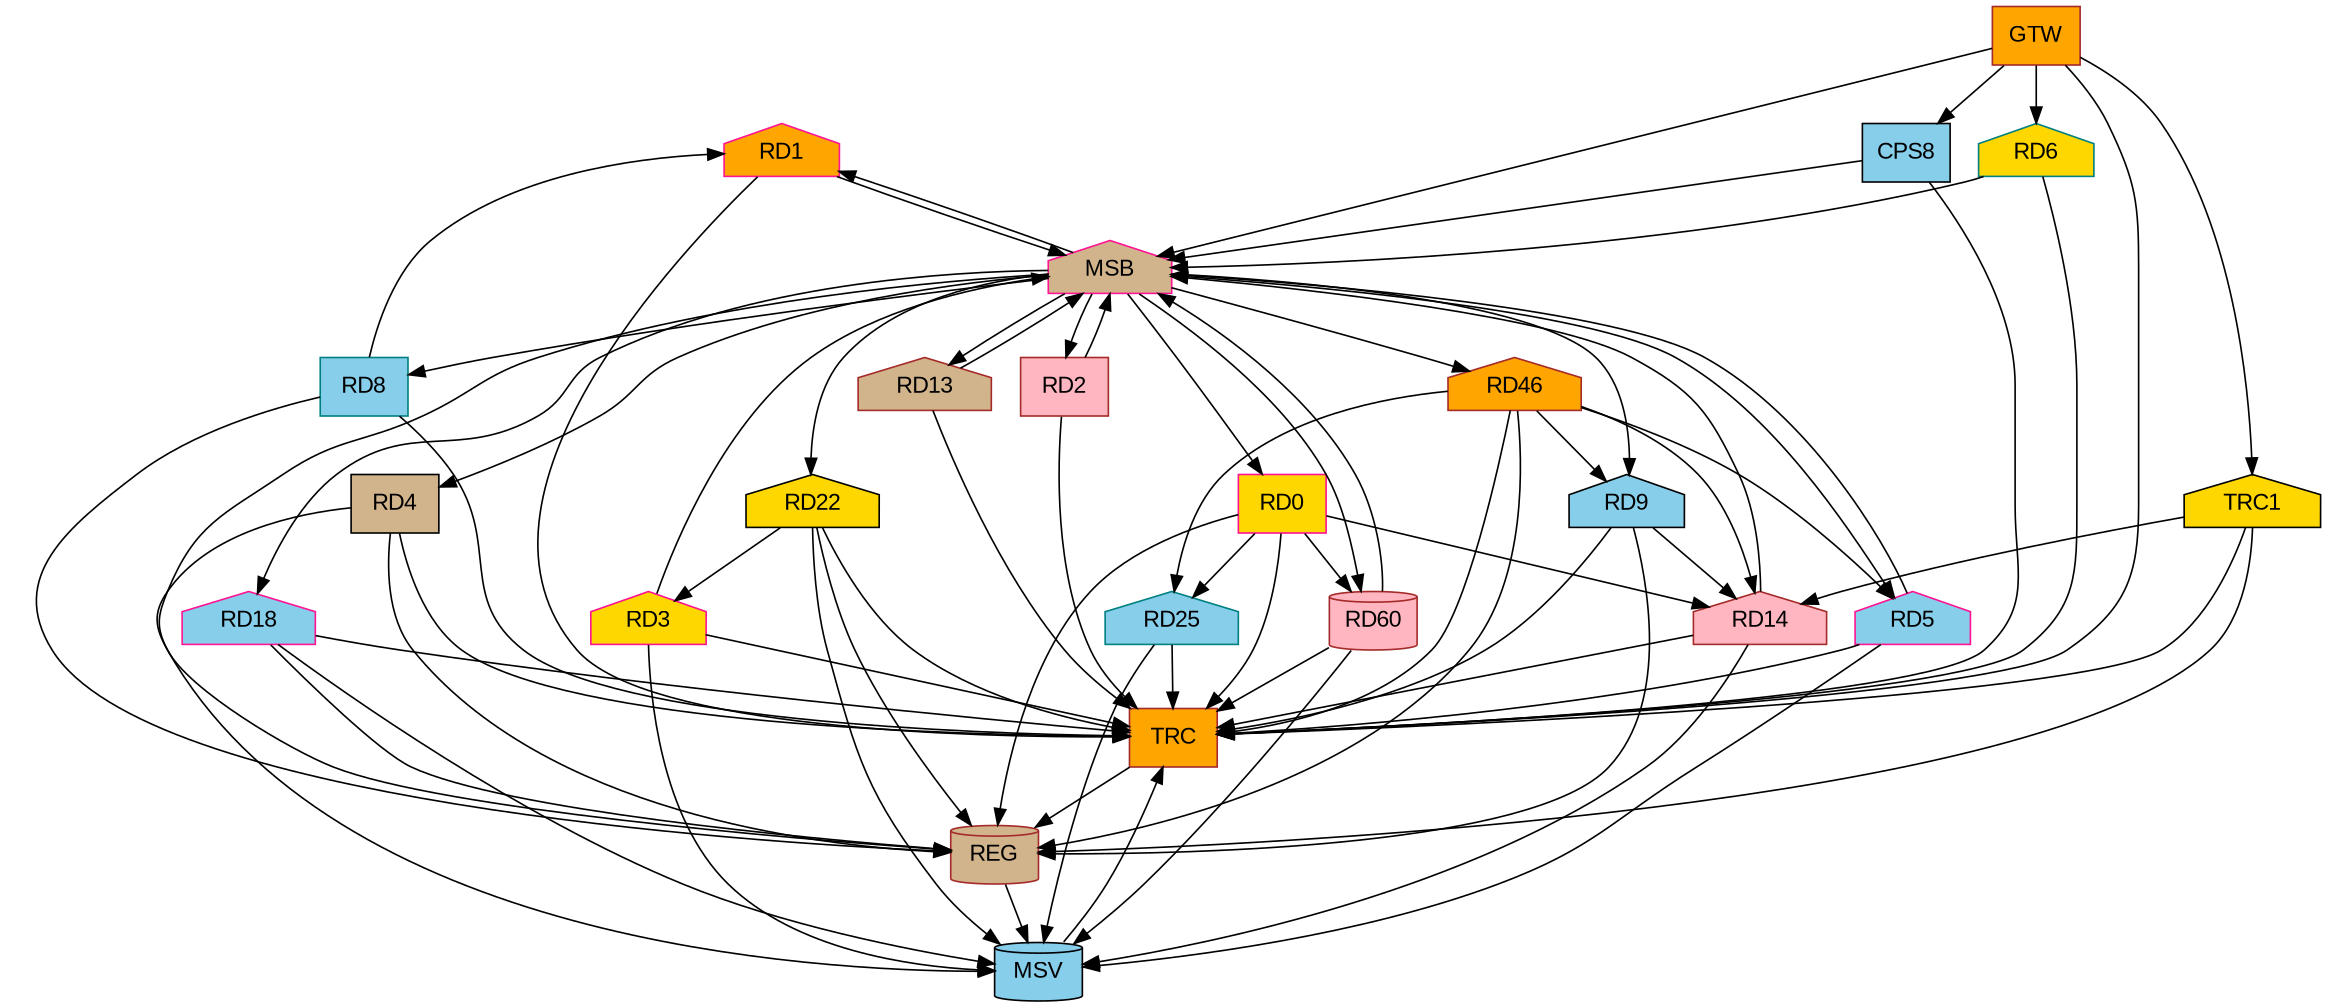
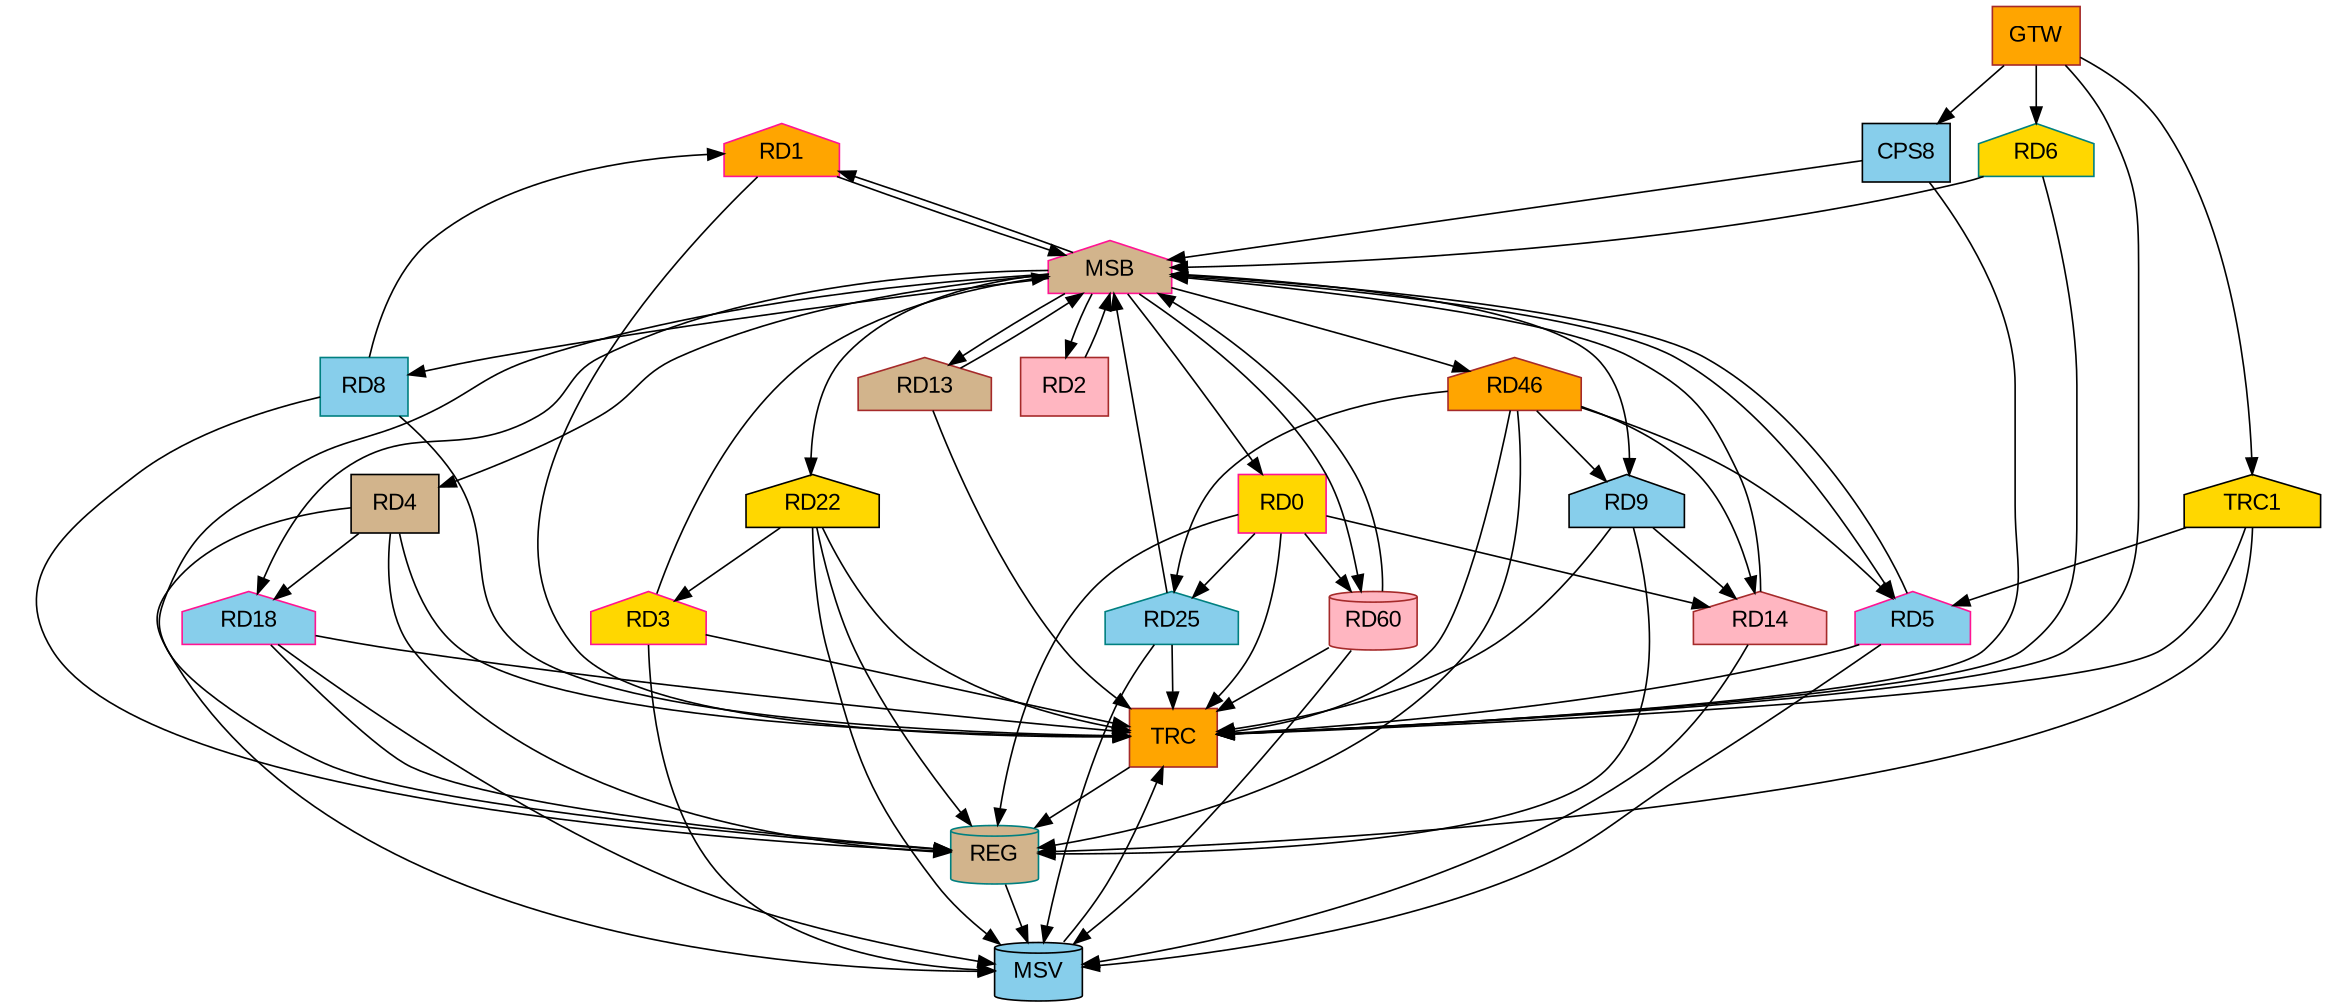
(1583, 150) -> (1142, 451)
(2000, 553) -> (2088, 560)
none -> (323, 561)
(1066, 564) -> none
(1463, 680) -> none
(995, 855) -> (995, 855)
